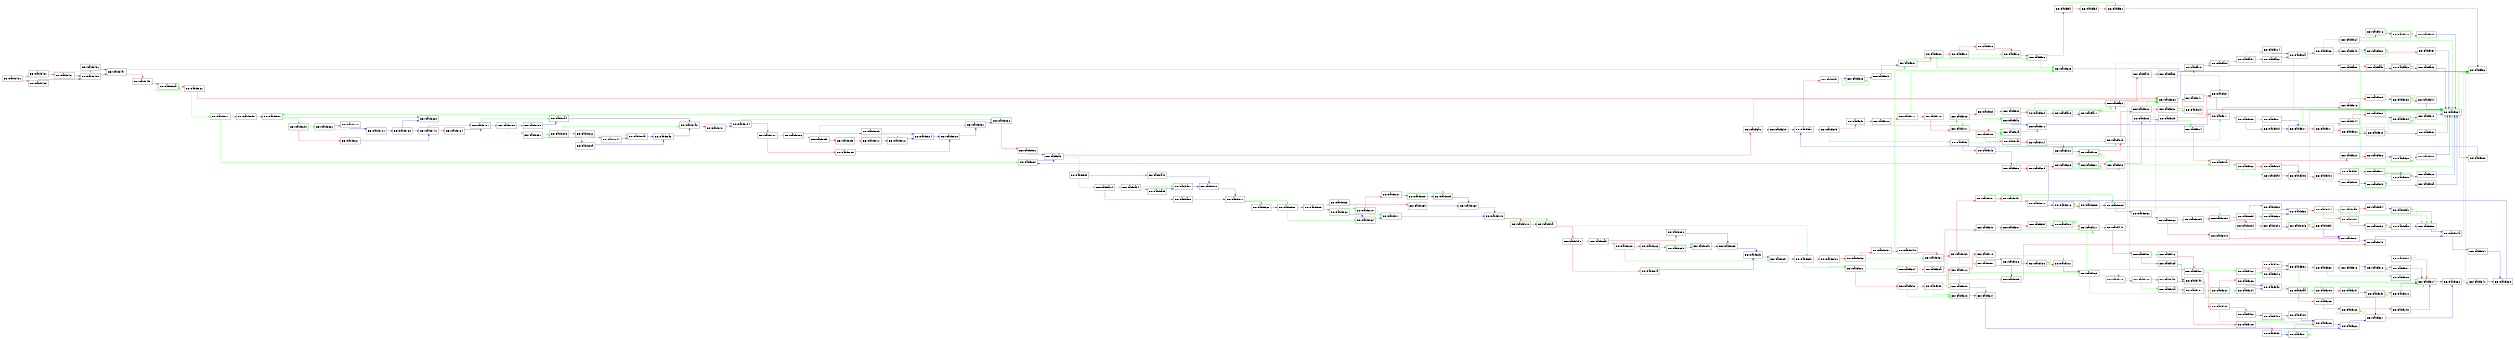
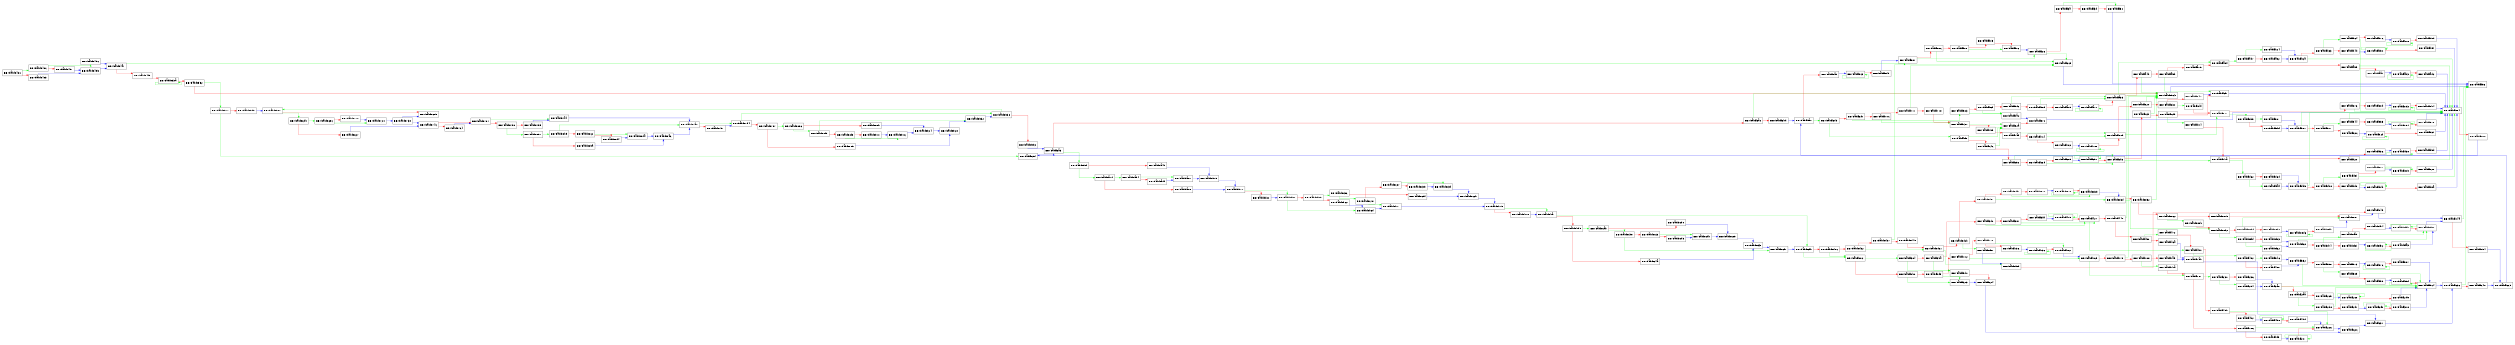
none -> (2375, 281)
